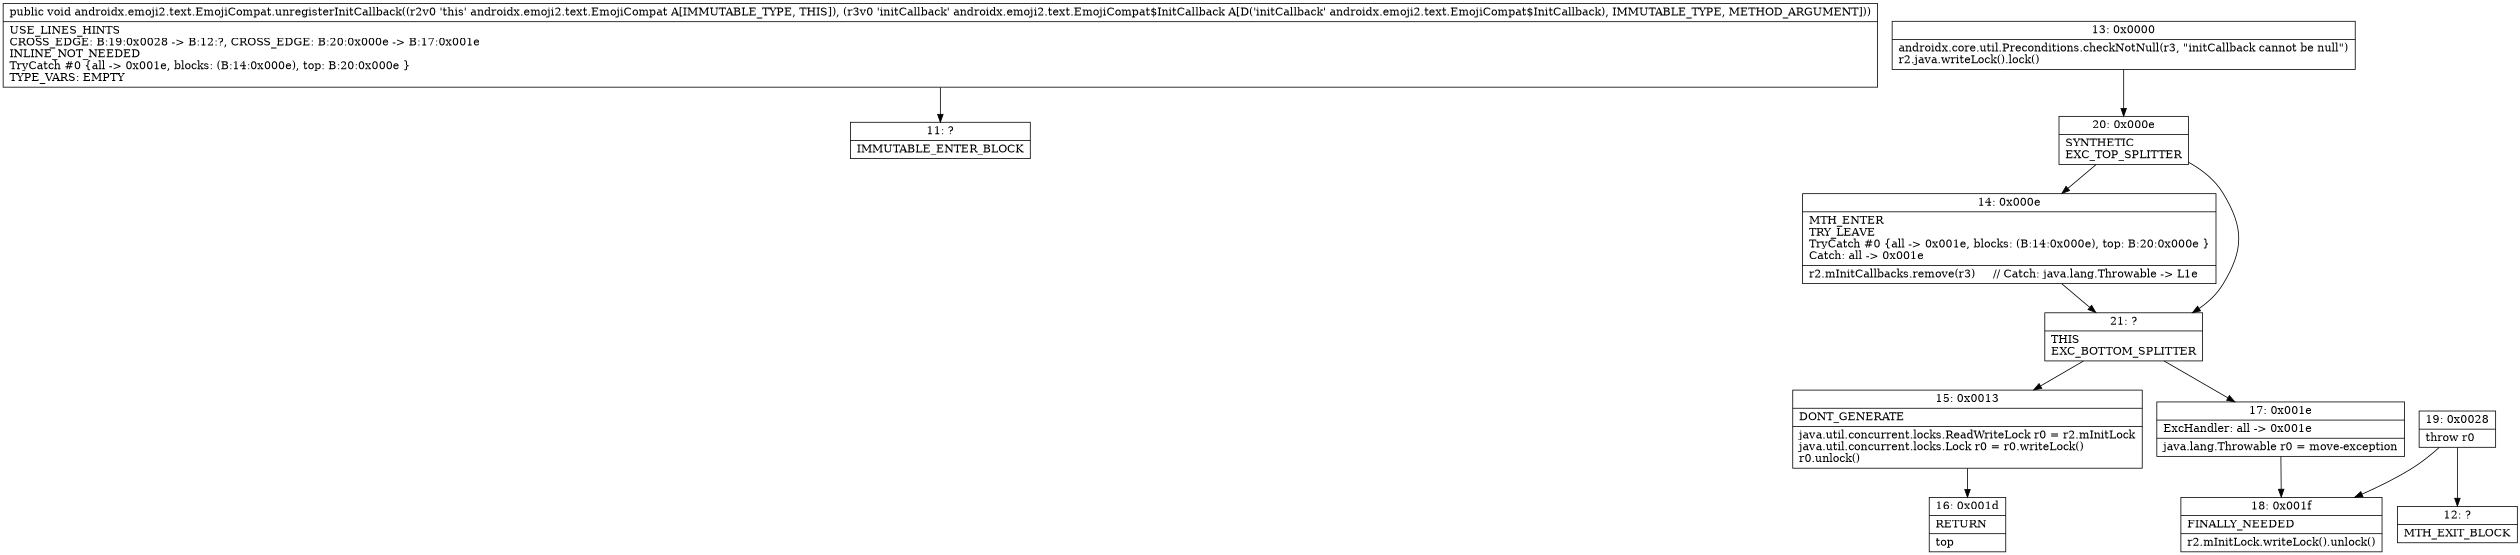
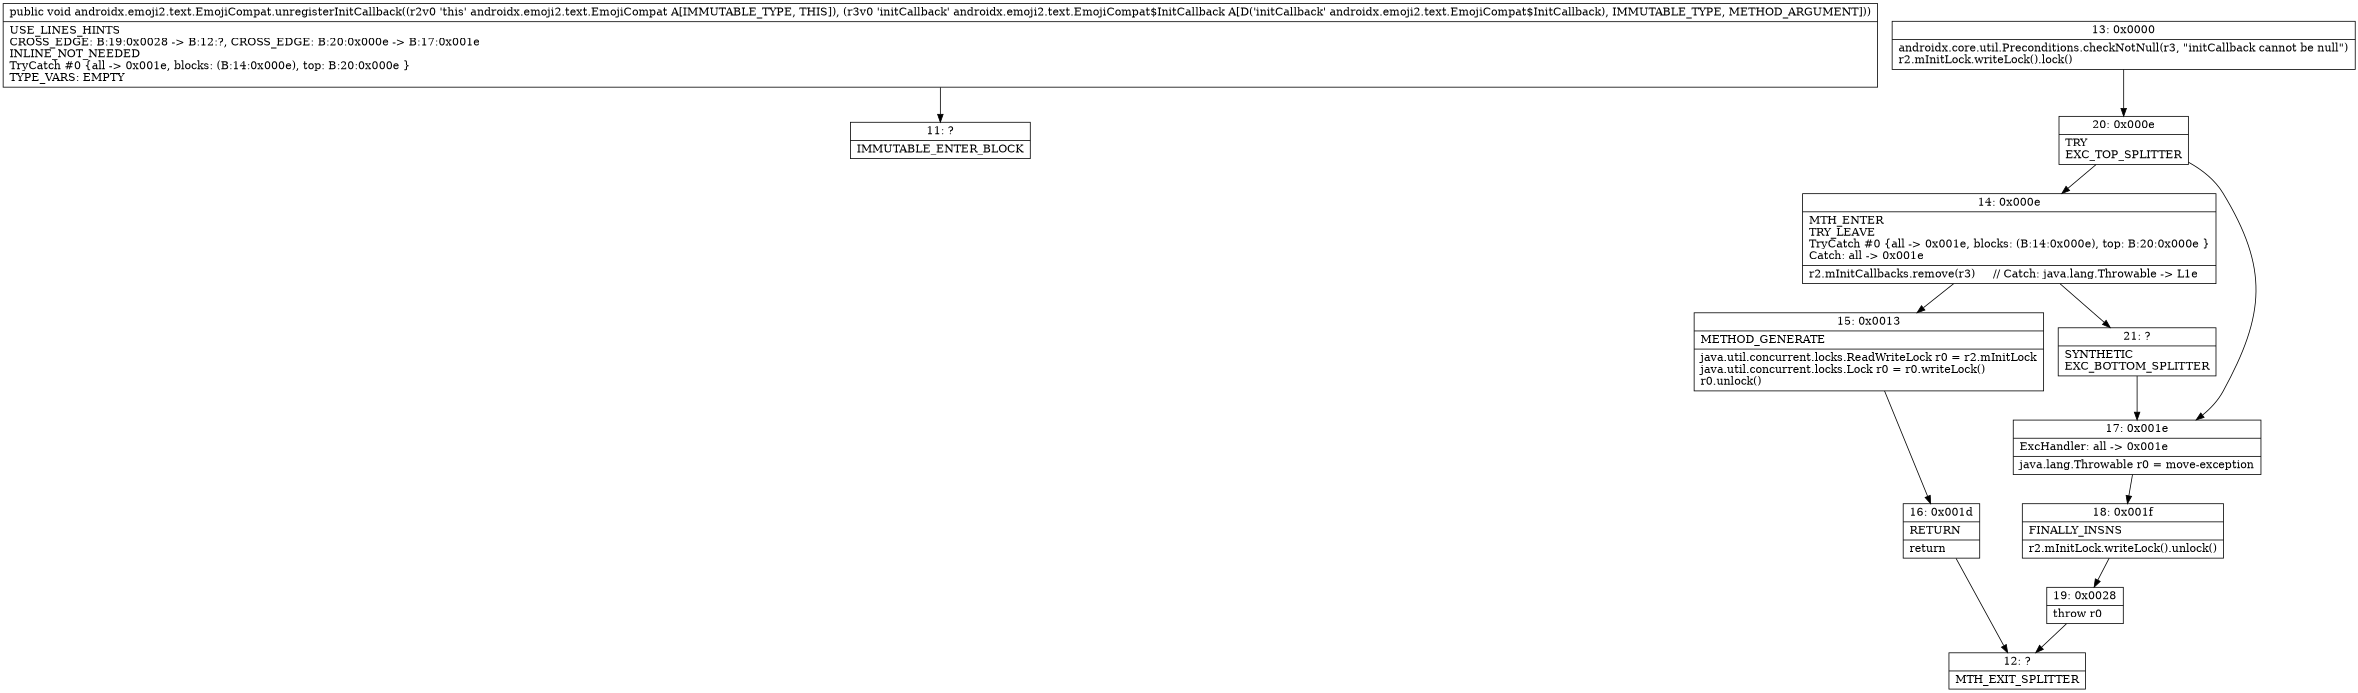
(1969, 60) -> (1986, 60)
(2100, 143) -> (2076, 143)
(2238, 232) -> (2255, 284)
(2066, 340) -> (2099, 355)
(2062, 373) -> (1939, 296)
(1852, 417) -> (1763, 340)
(2403, 474) -> (2103, 569)
(2241, 524) -> (2076, 531)
(2457, 533) -> (2017, 680)
(1945, 542) -> (1928, 549)
none -> (1980, 602)
